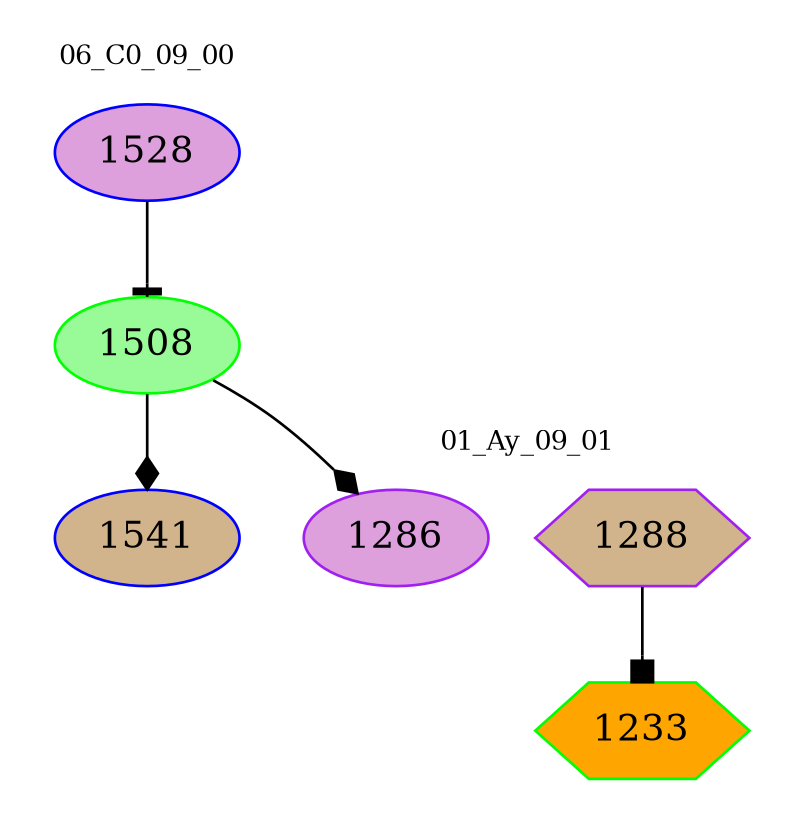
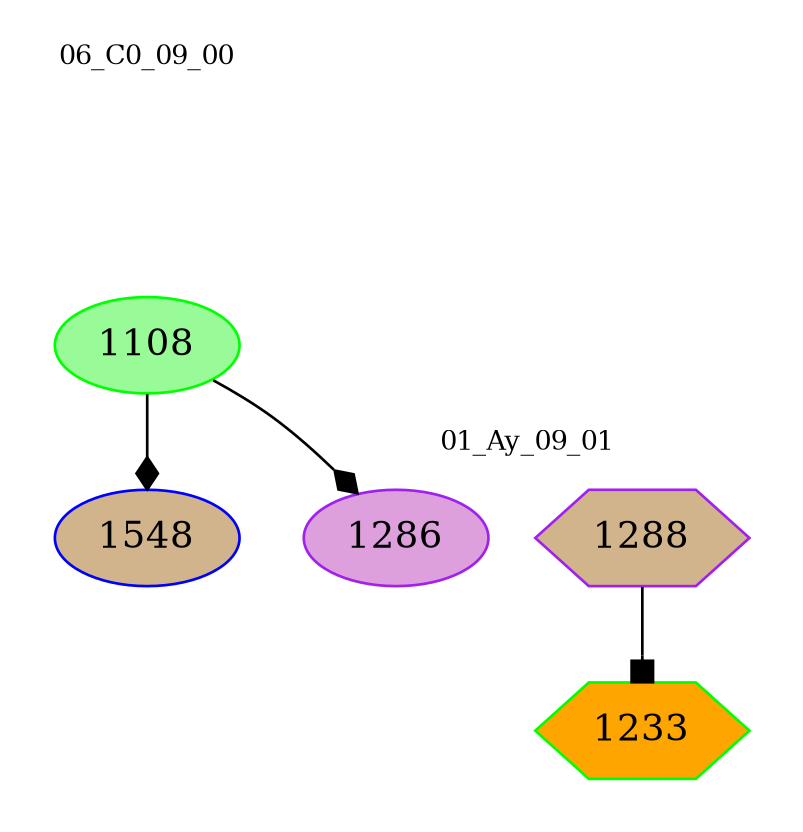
(147, 153) -> none
(147, 345) -> (147, 345)
(147, 538) -> (147, 538)
